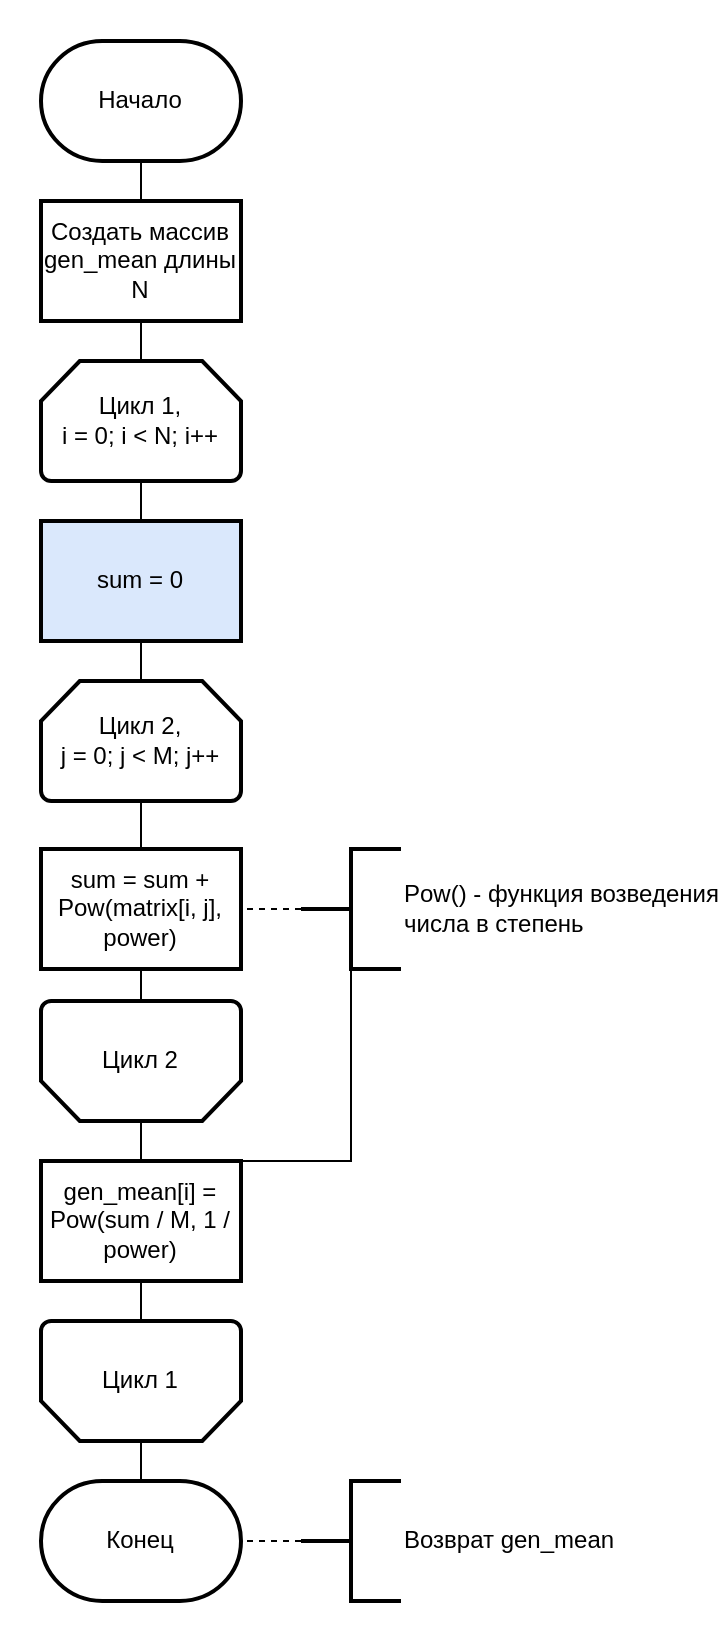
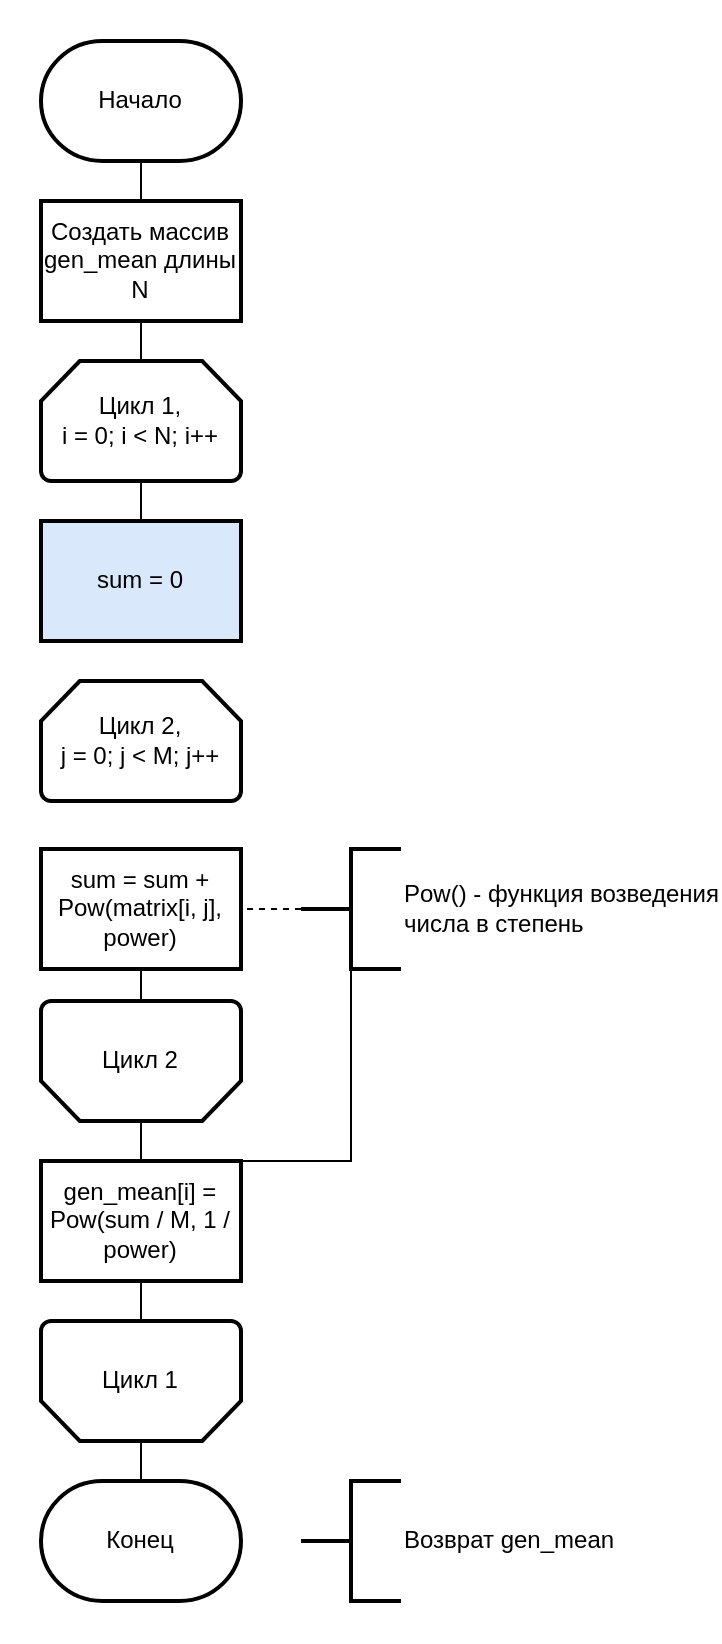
(141, 660) -> none
(141, 824) -> none
(273, 1541) -> none
